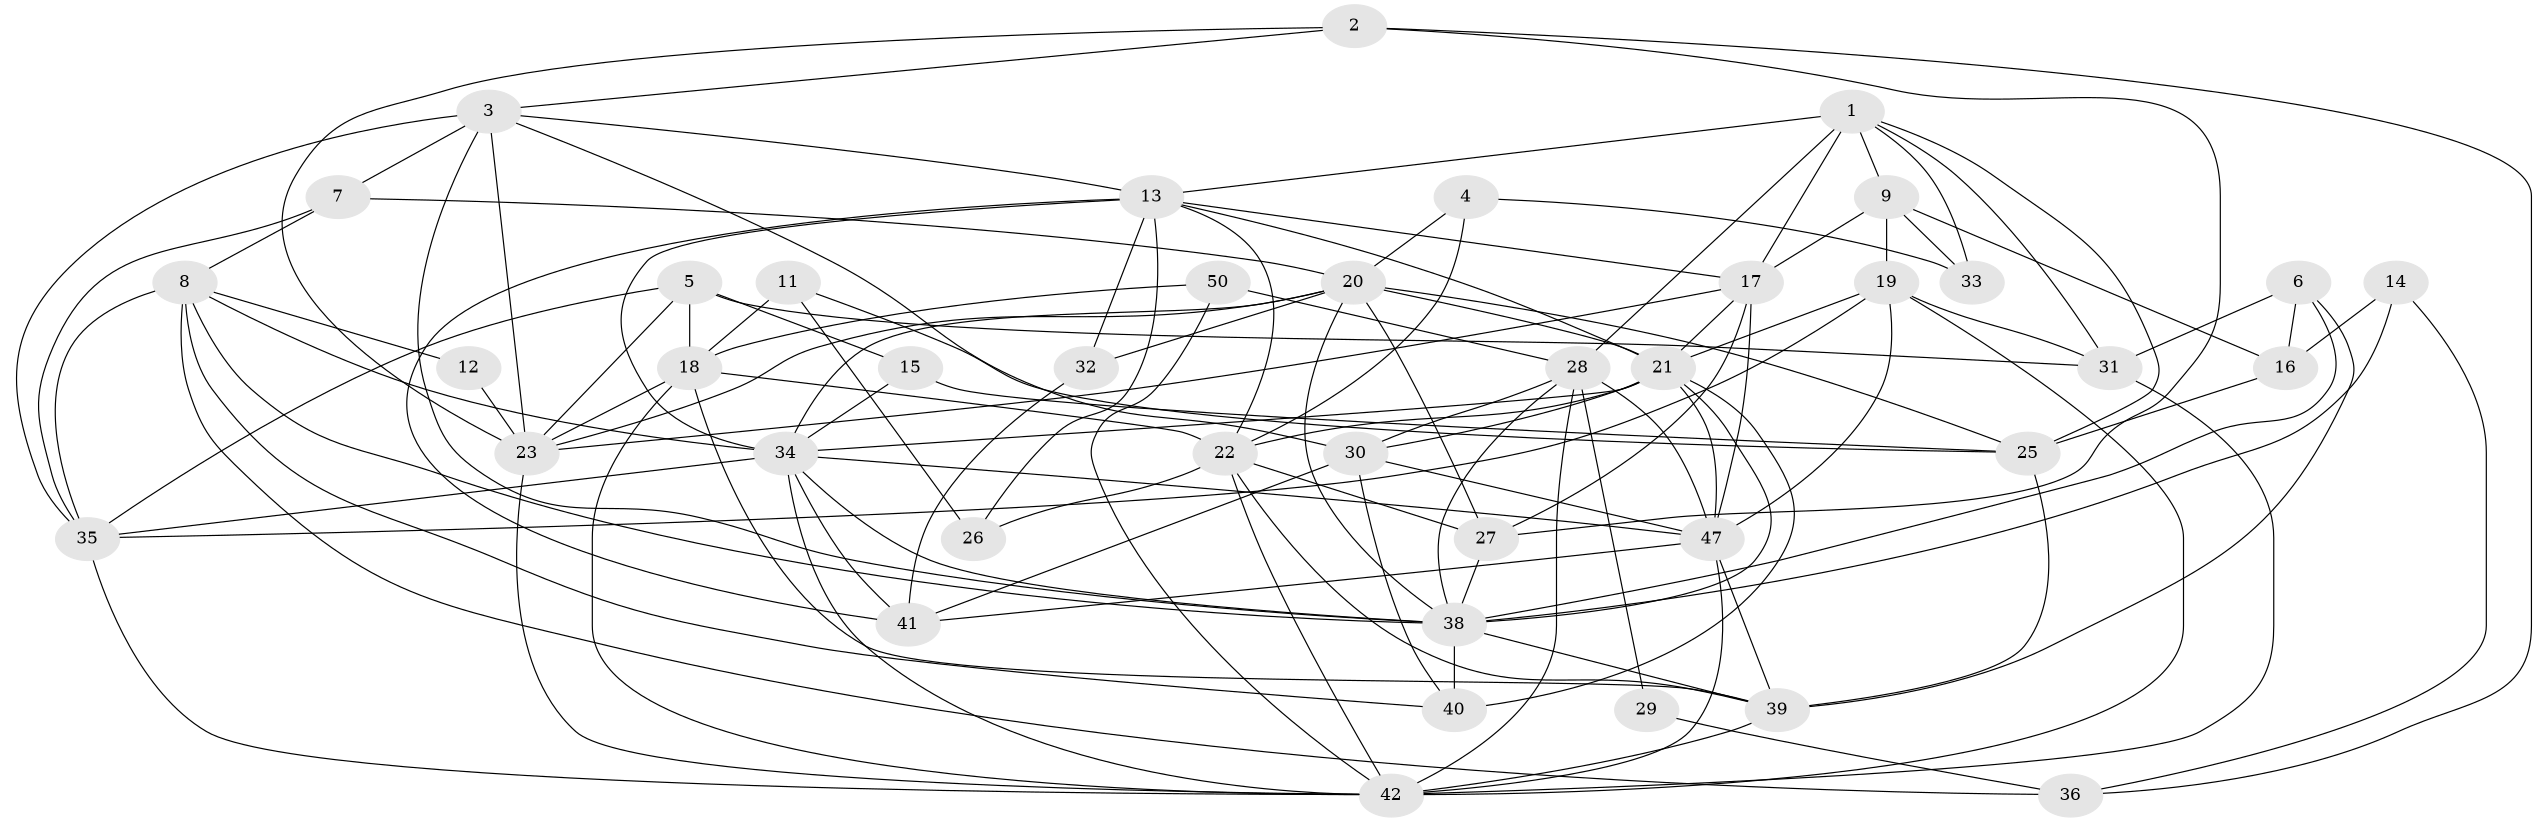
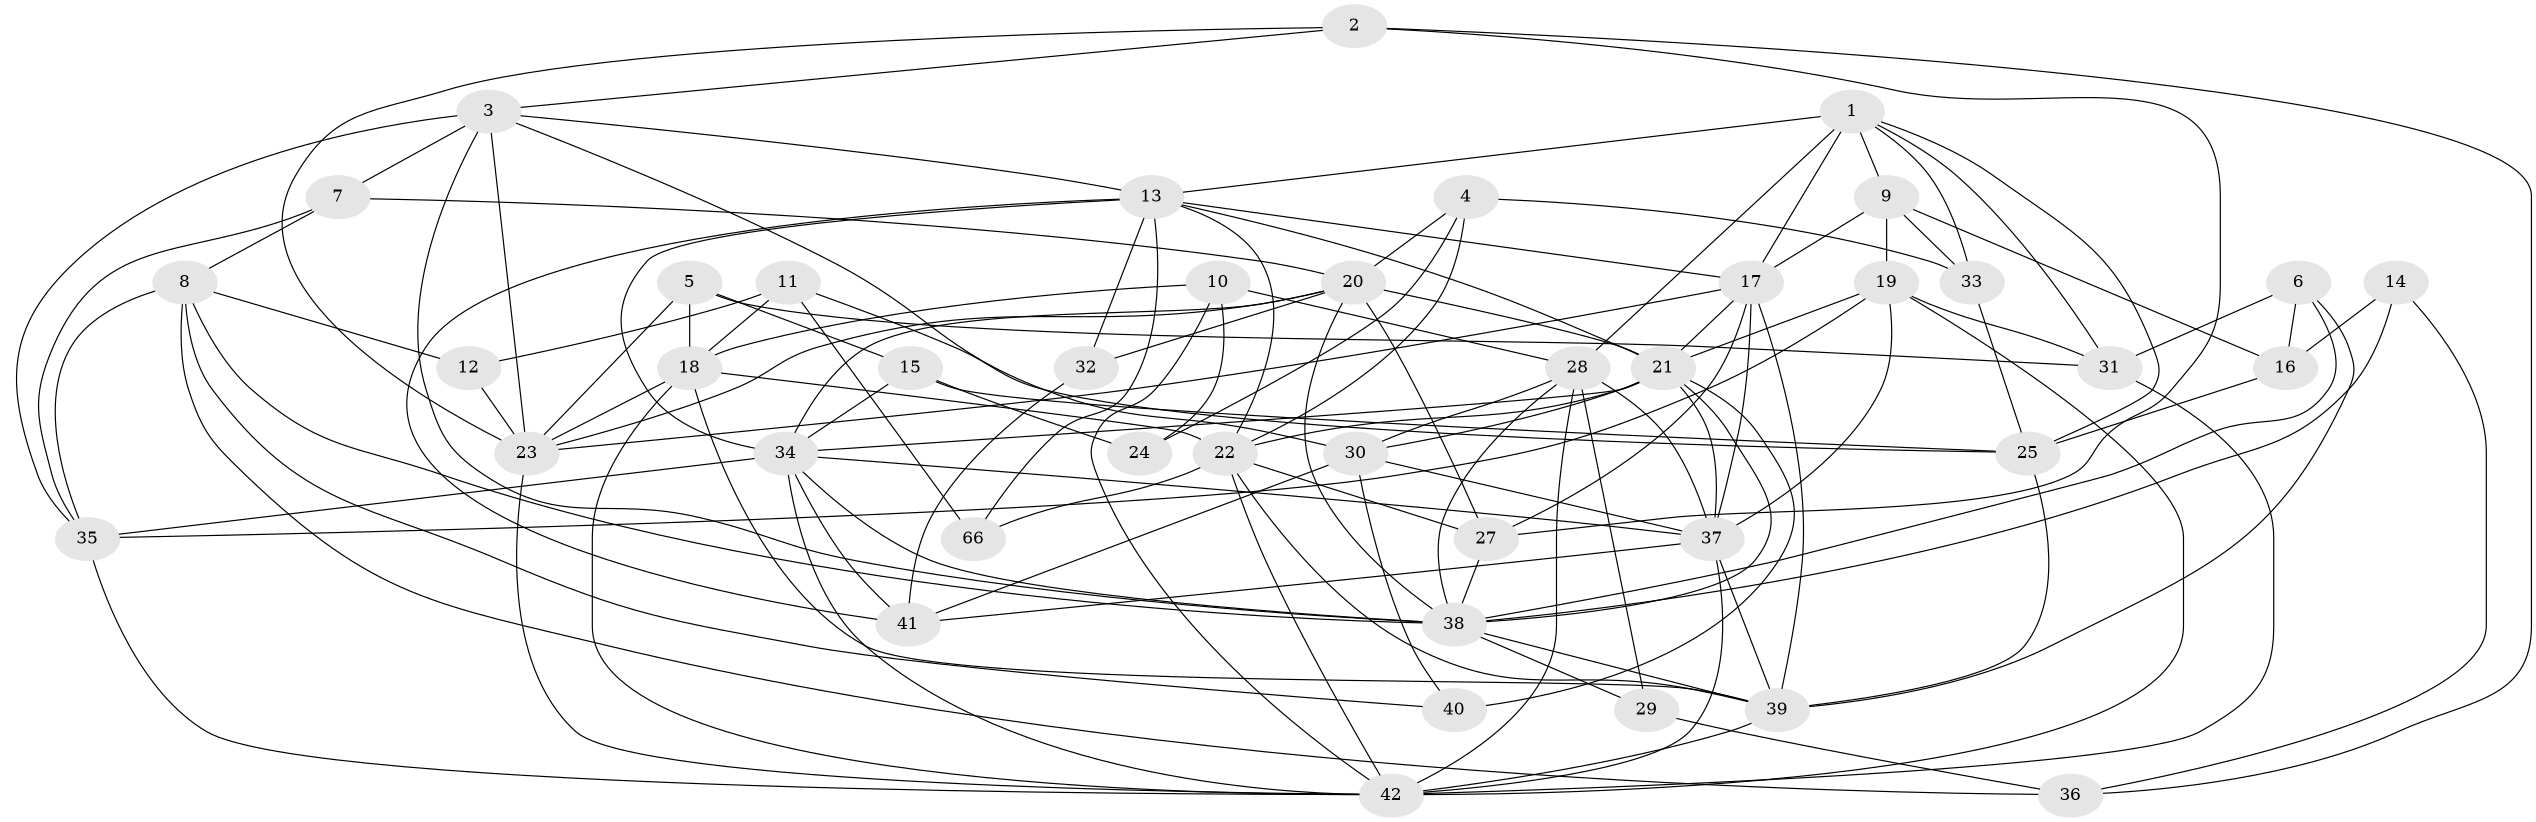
(1218, 283) -> (1218, 283)
none -> (631, 331)
(1667, 337) -> (2001, 371)
(356, 378) -> none
(473, 402) -> none
none -> (1140, 454)
none -> (1802, 495)
(974, 539) -> (974, 539)
(1712, 539) -> (1712, 539)
(1454, 673) -> (1554, 669)
